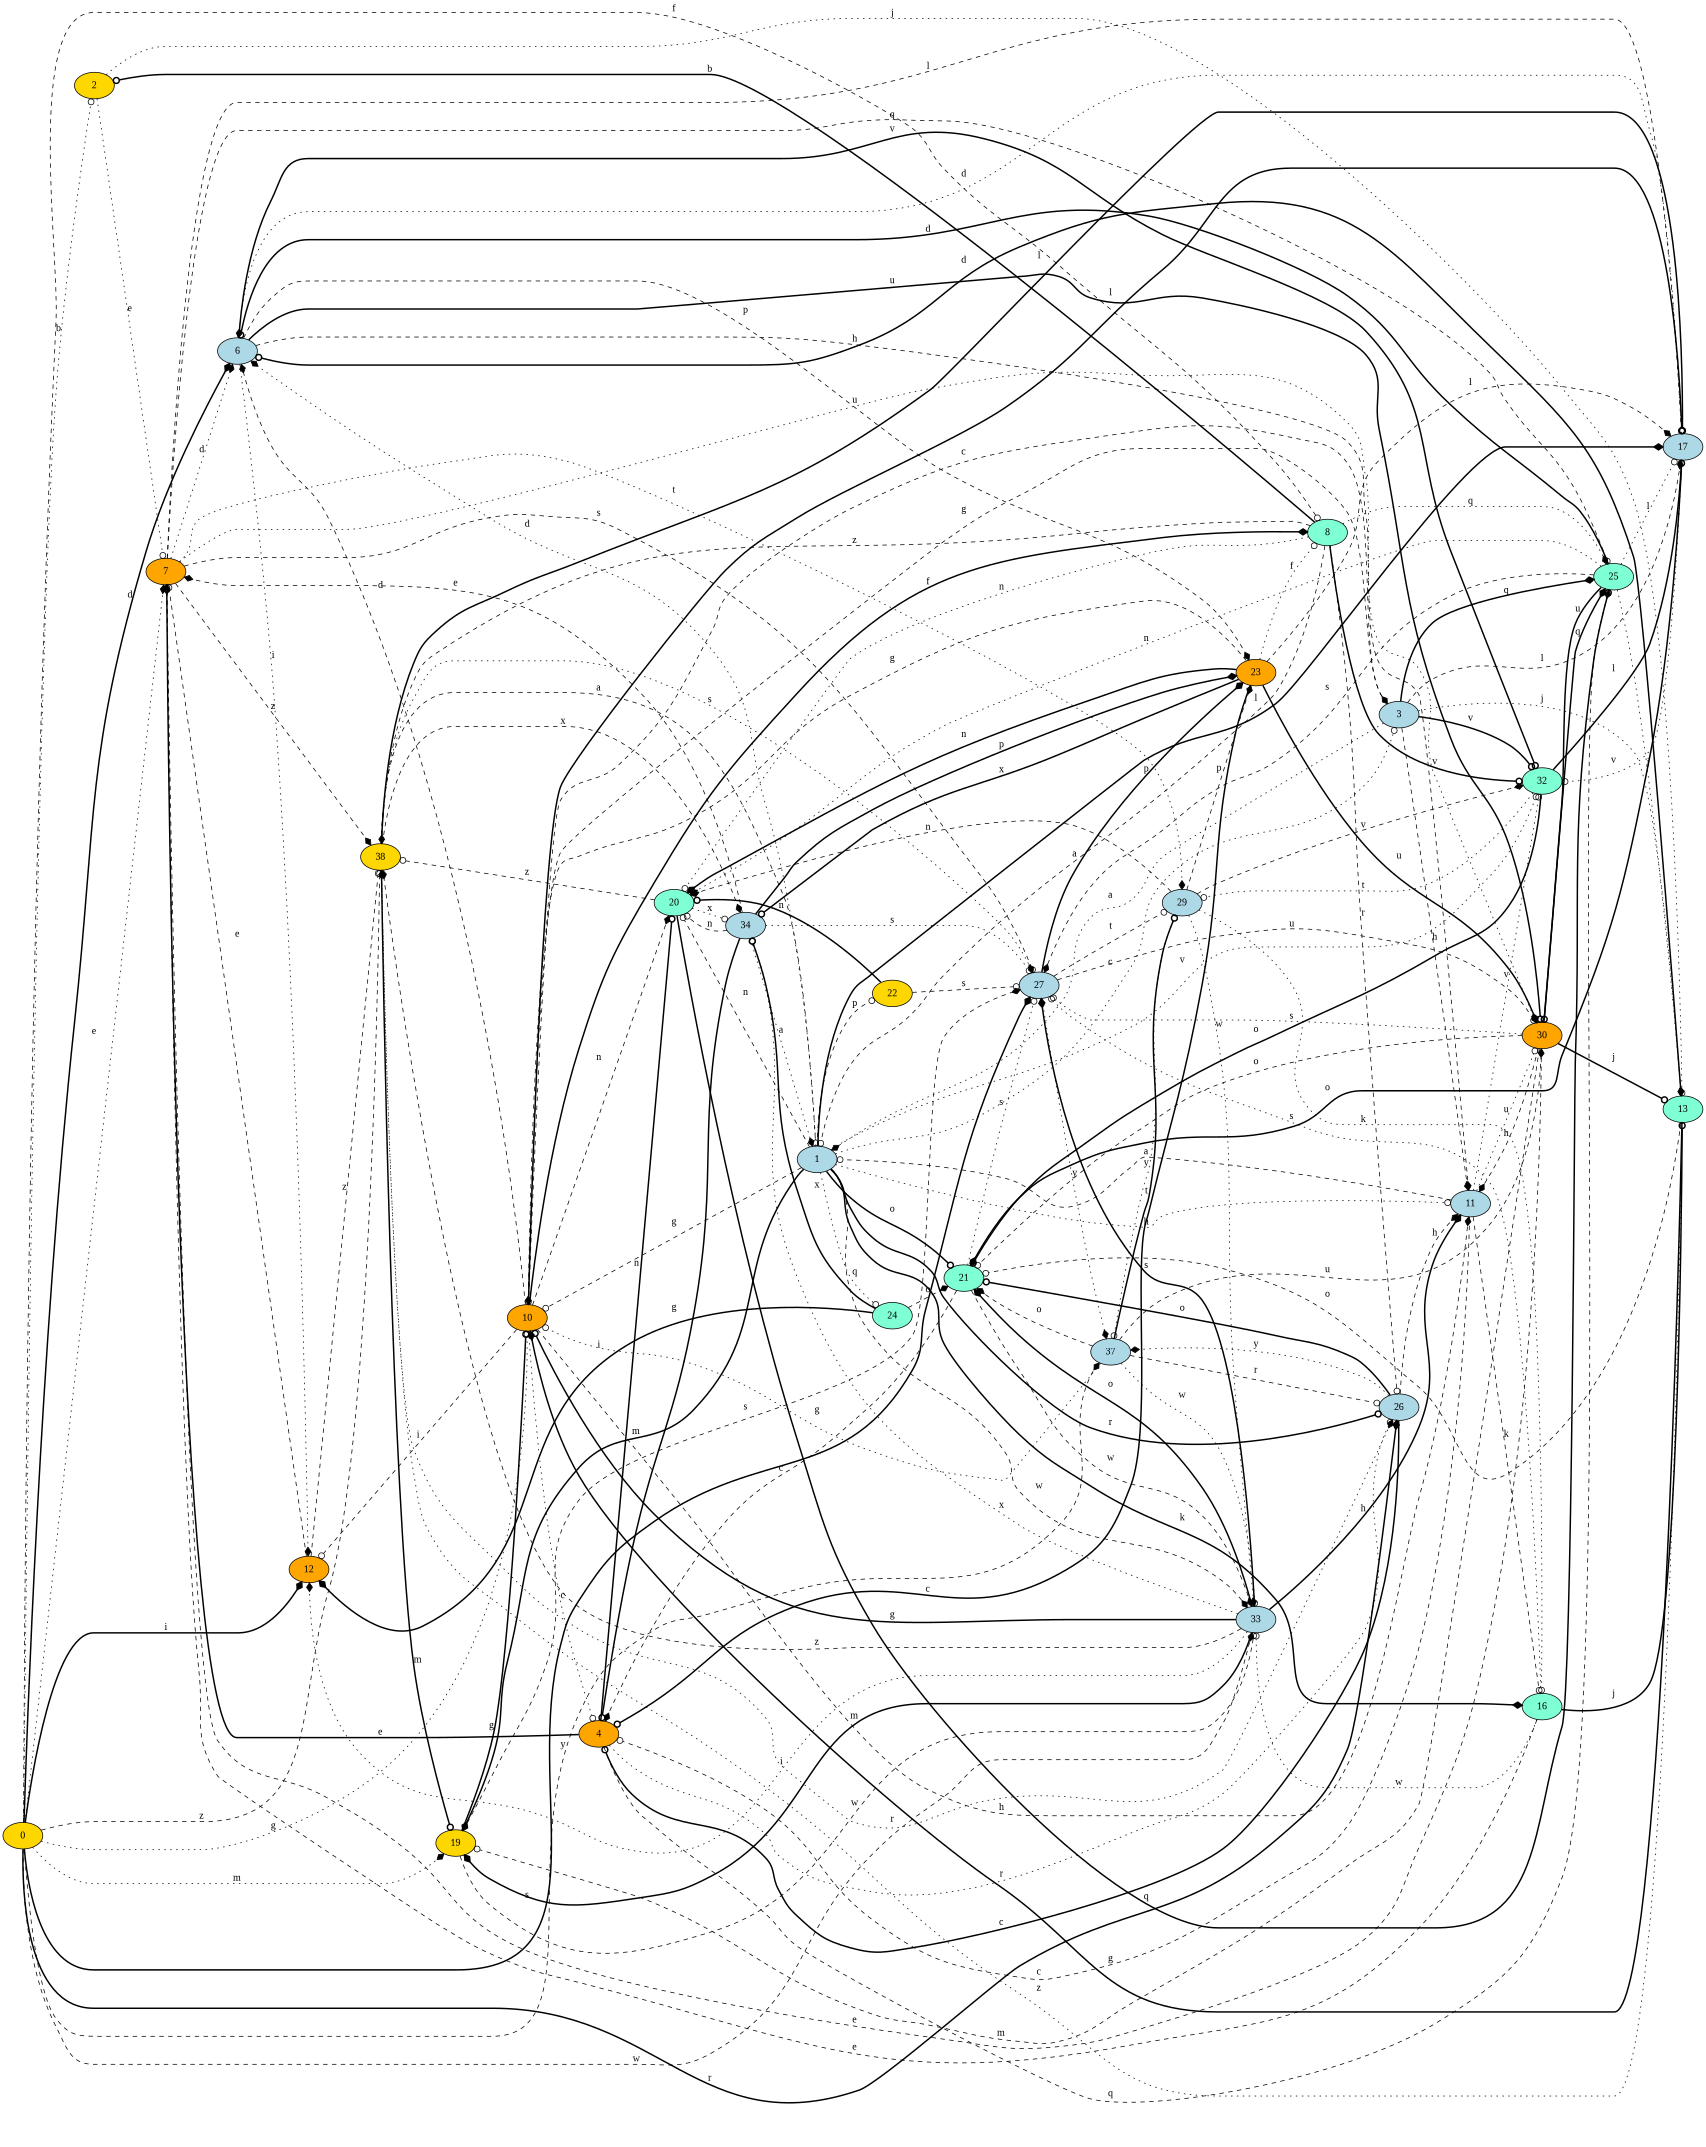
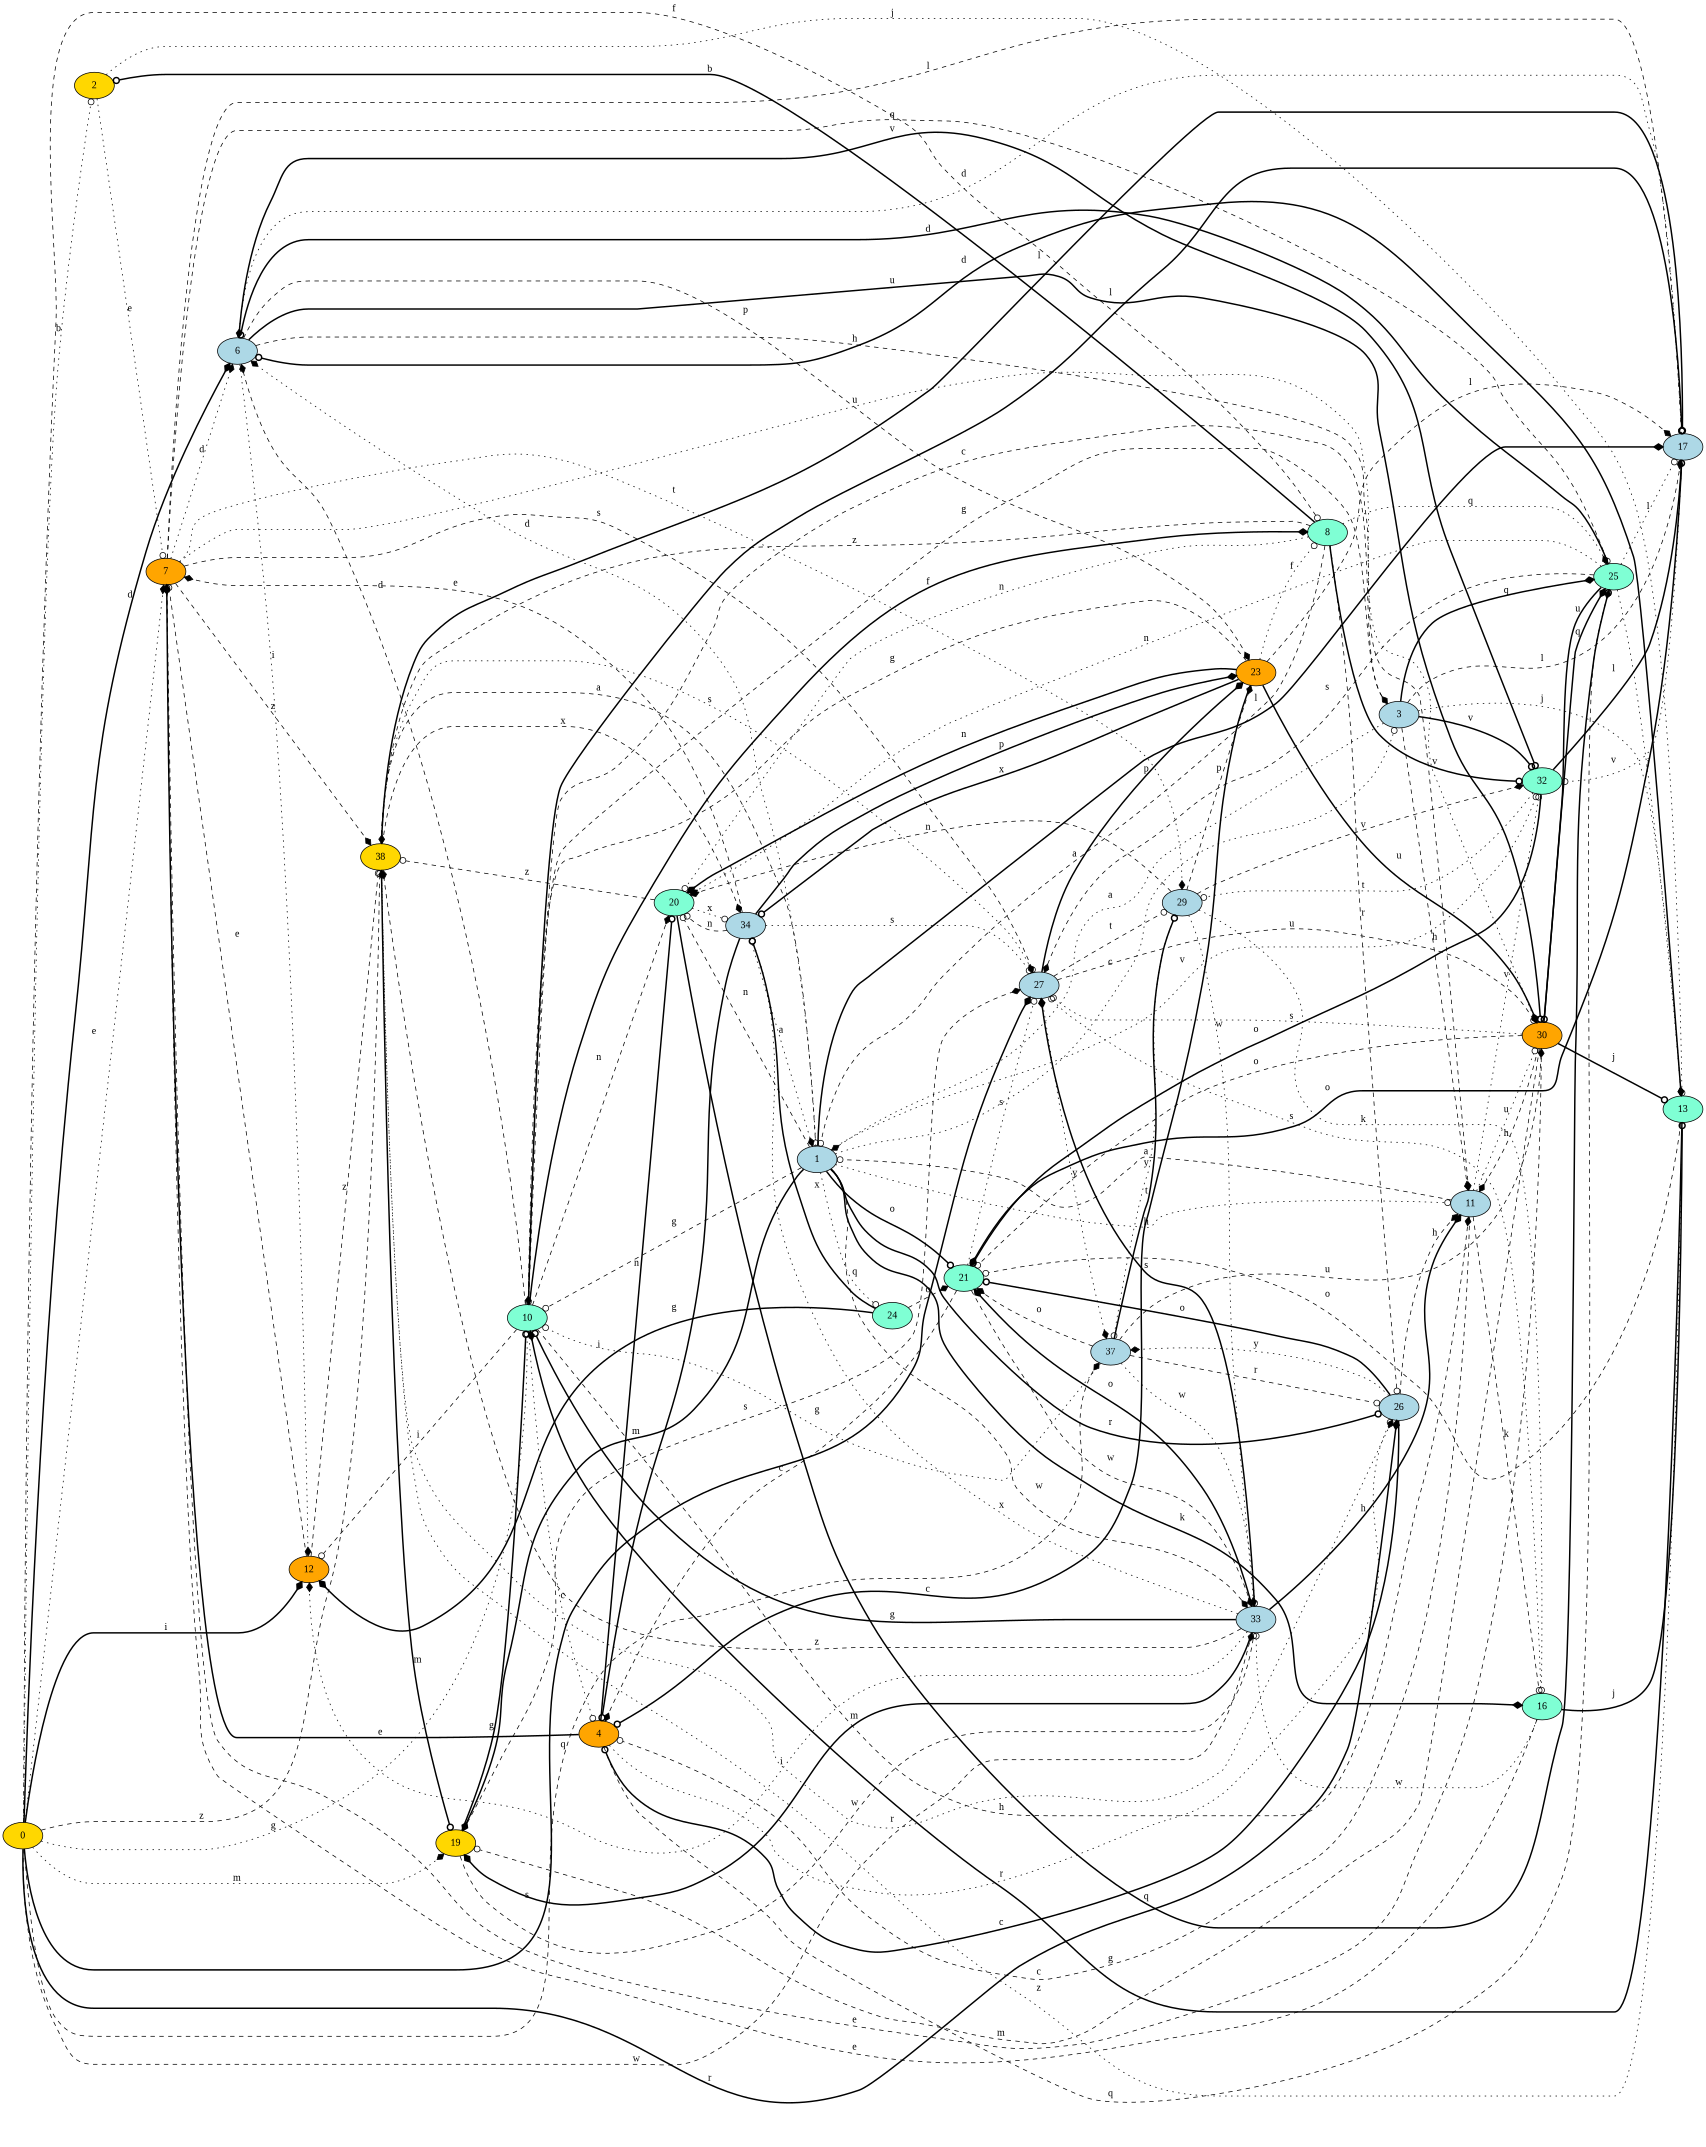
(892, 993) -> none
(527, 1318) -> (527, 1318)
(563, 1745) -> (563, 1745)
